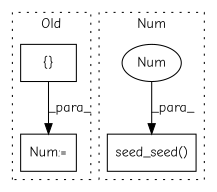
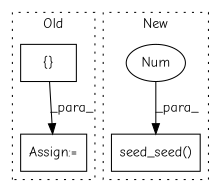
(152, 24) -> (156, 24)
(49, 153) -> (54, 153)
